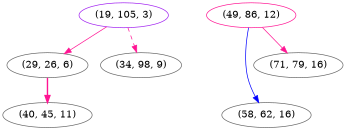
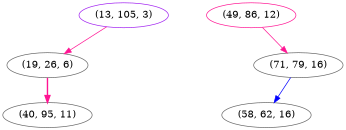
(124, 15) -> (124, 15)
(246, 63) -> (284, 87)
(47, 65) -> (47, 65)
(141, 65) -> none
(47, 115) -> (47, 115)
